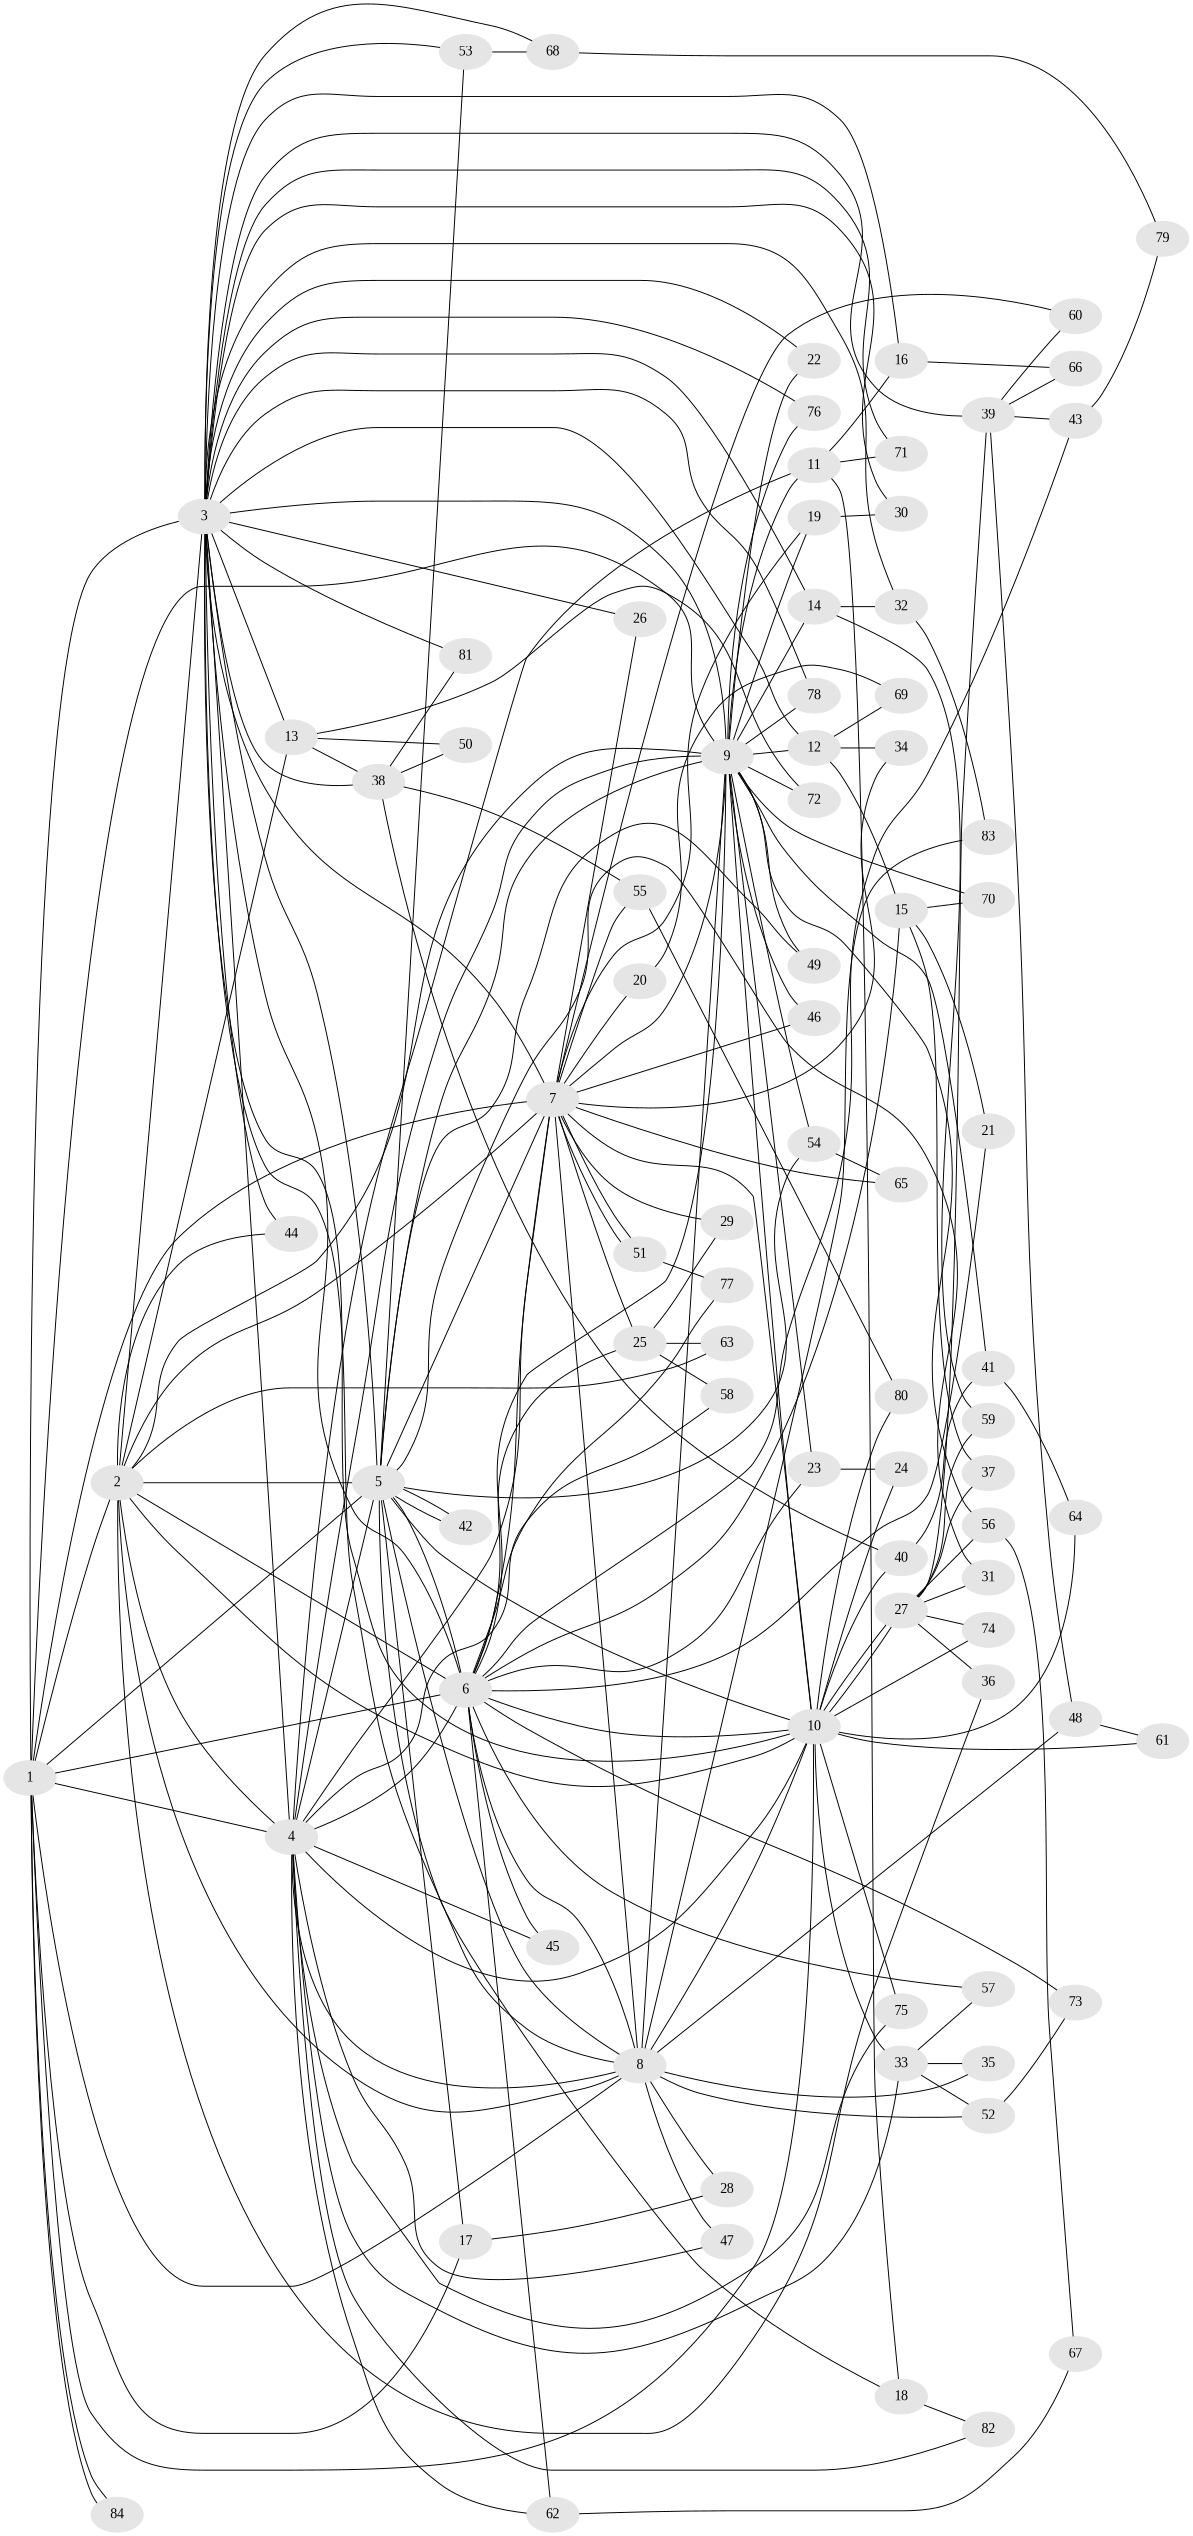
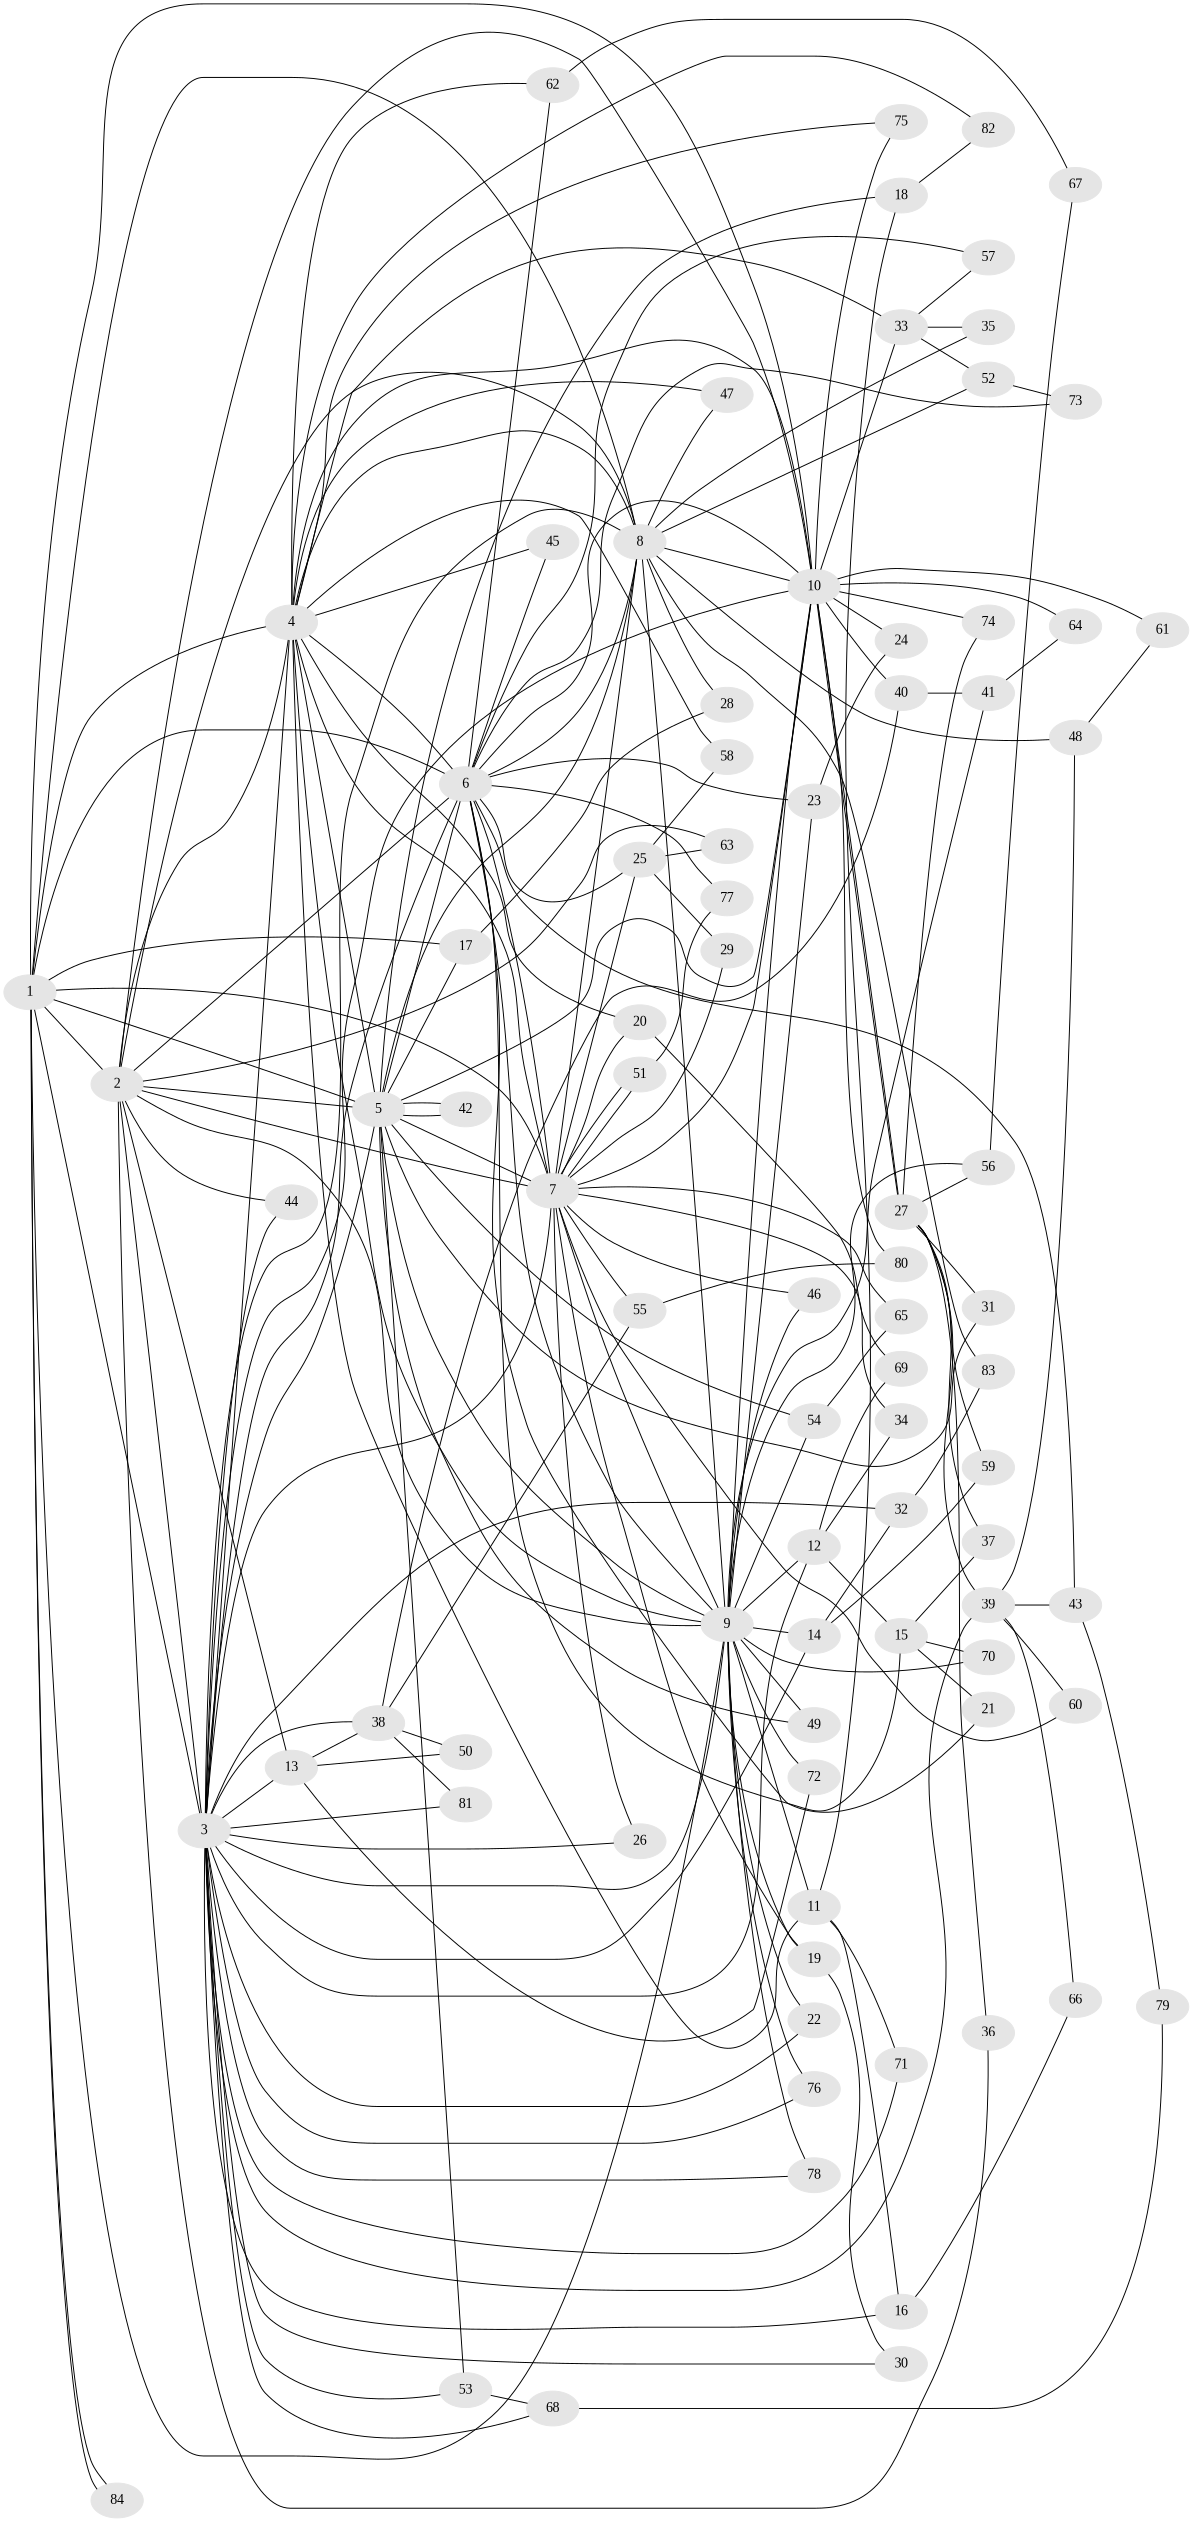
none -> (461, 834)
